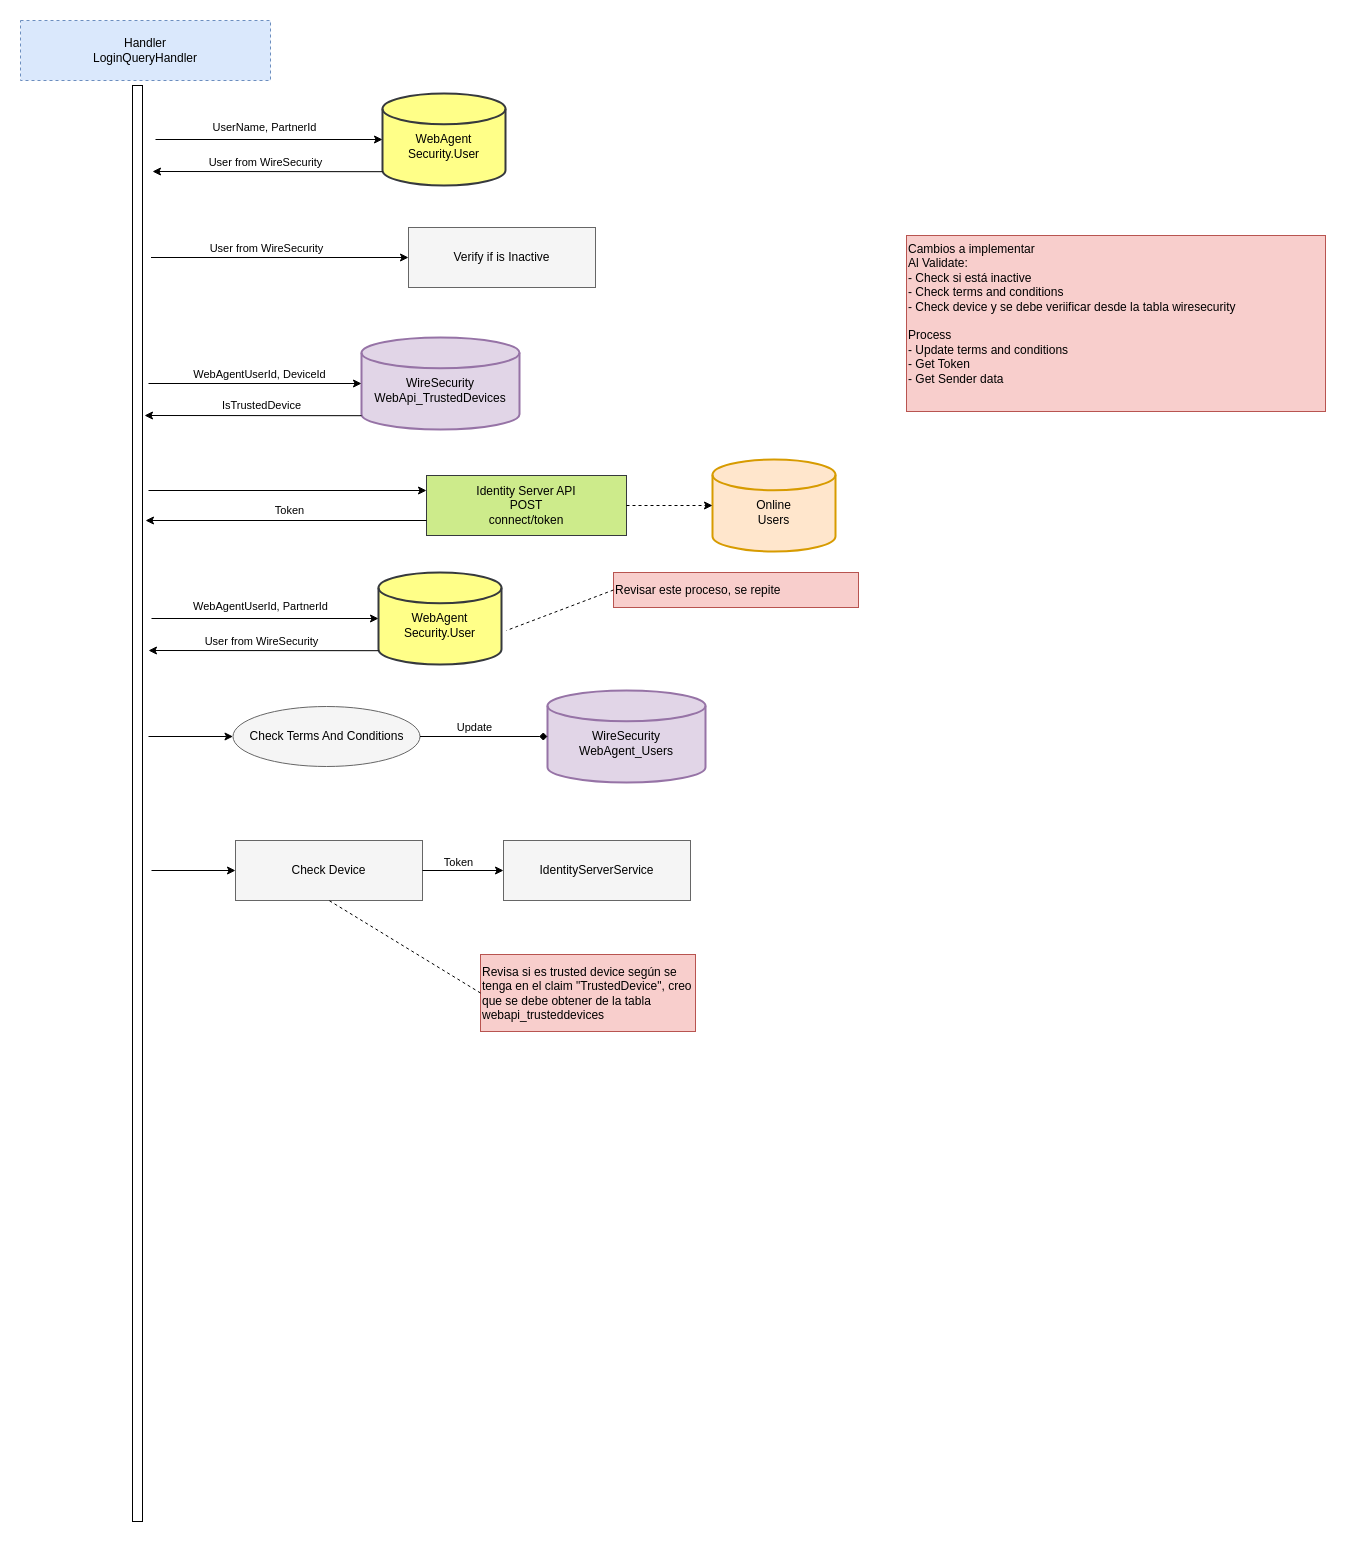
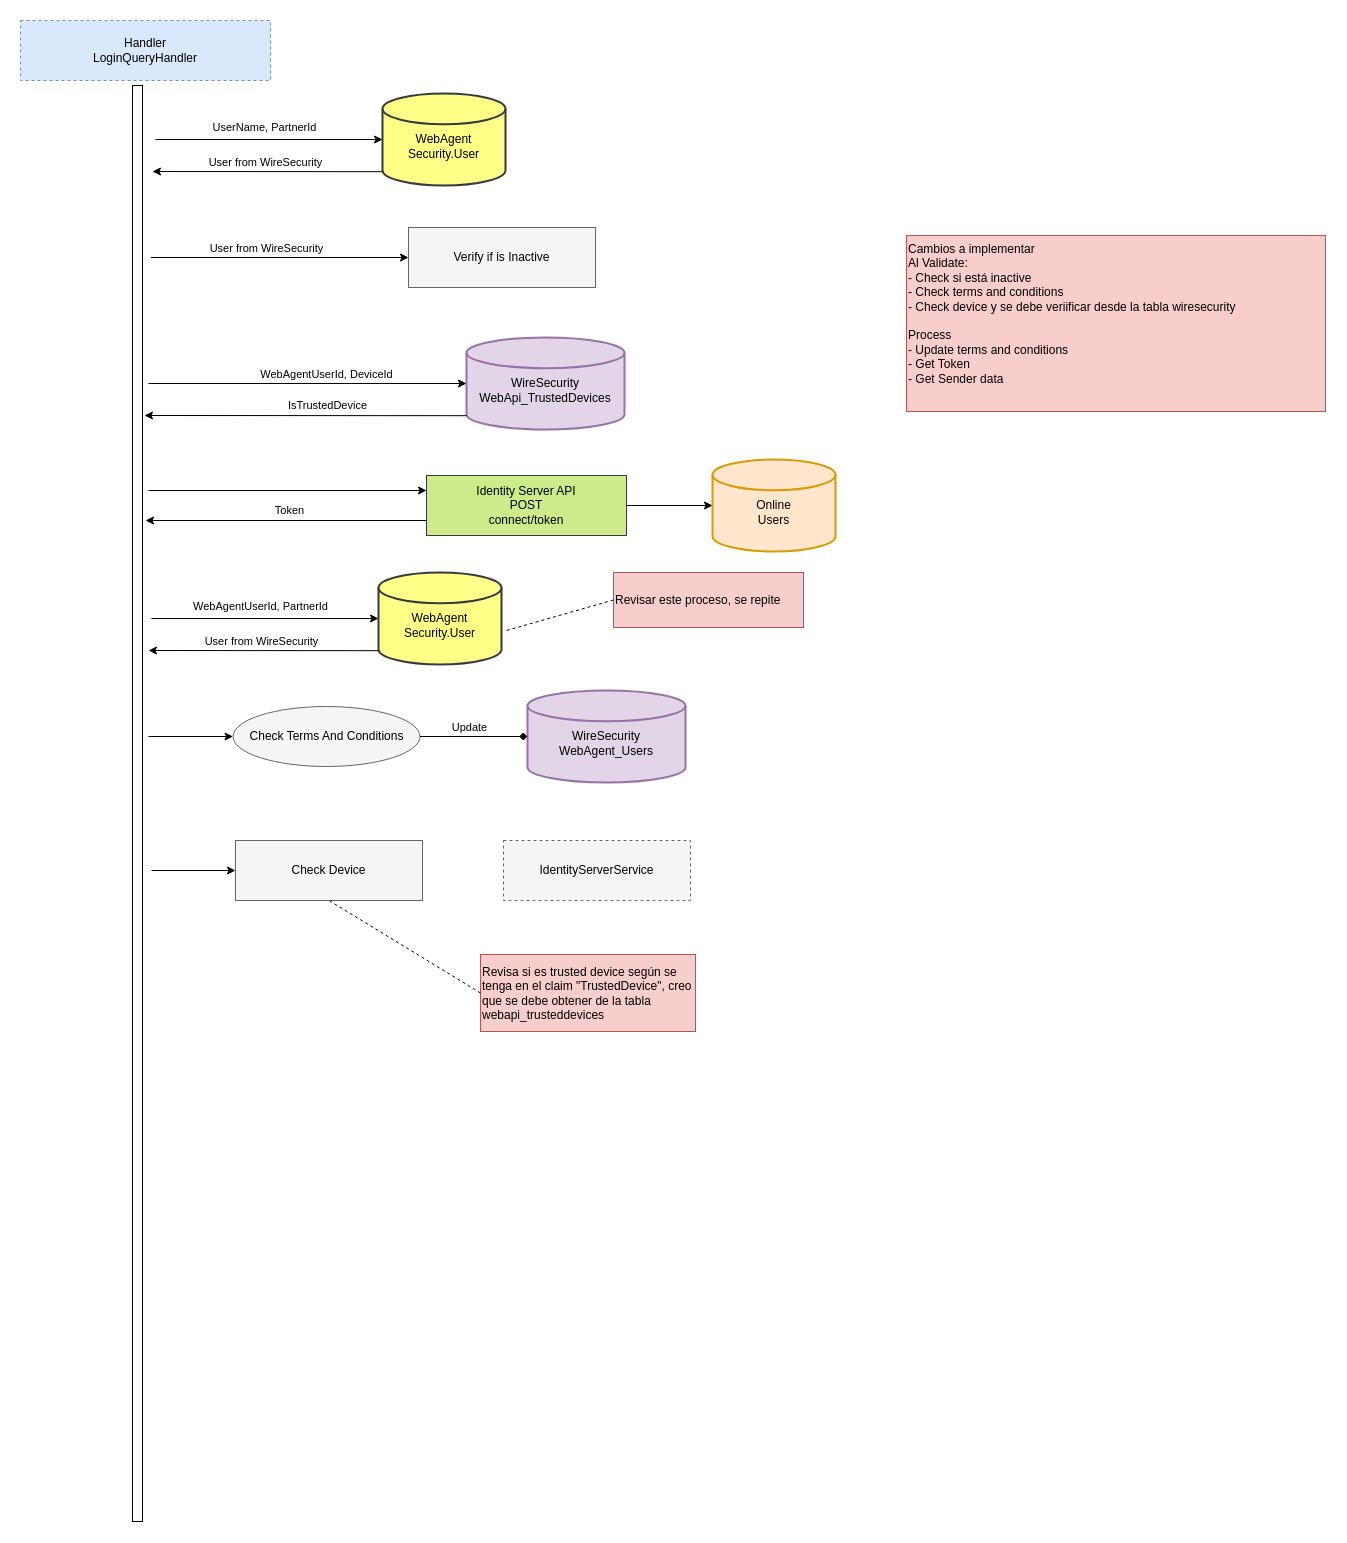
(441, 384) -> (546, 384)
(667, 506) -> (667, 506)
(736, 590) -> (709, 600)
(627, 737) -> (607, 737)
(460, 871) -> none
(597, 871) -> (597, 871)
